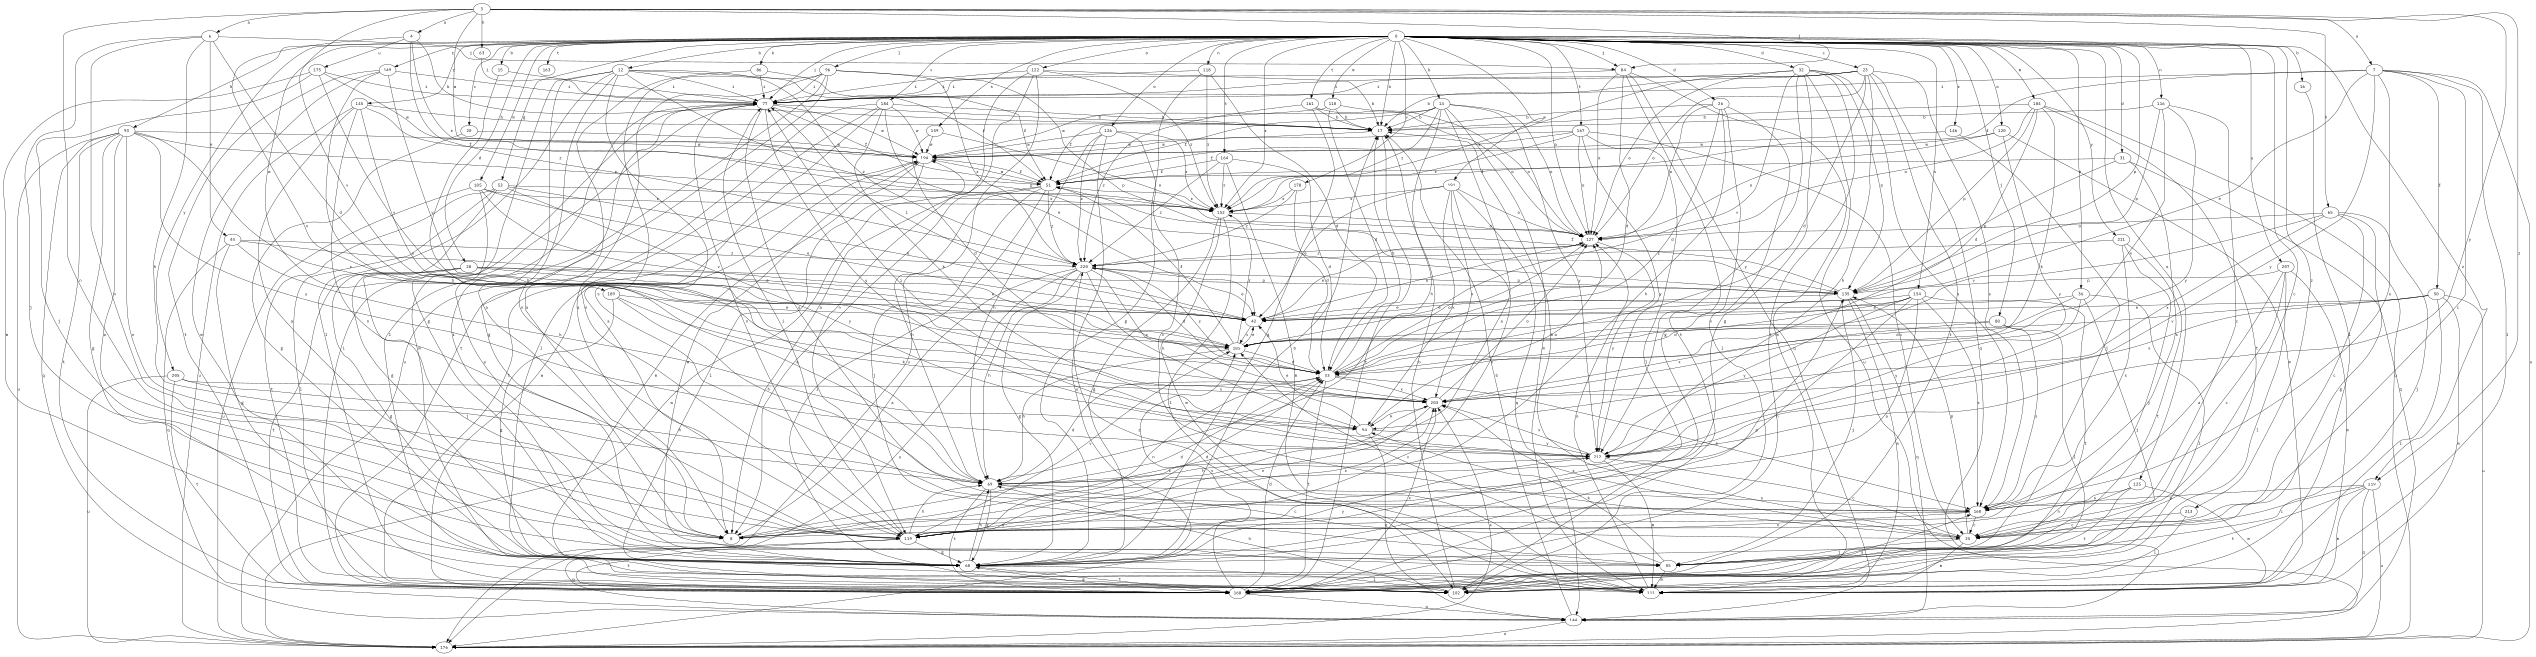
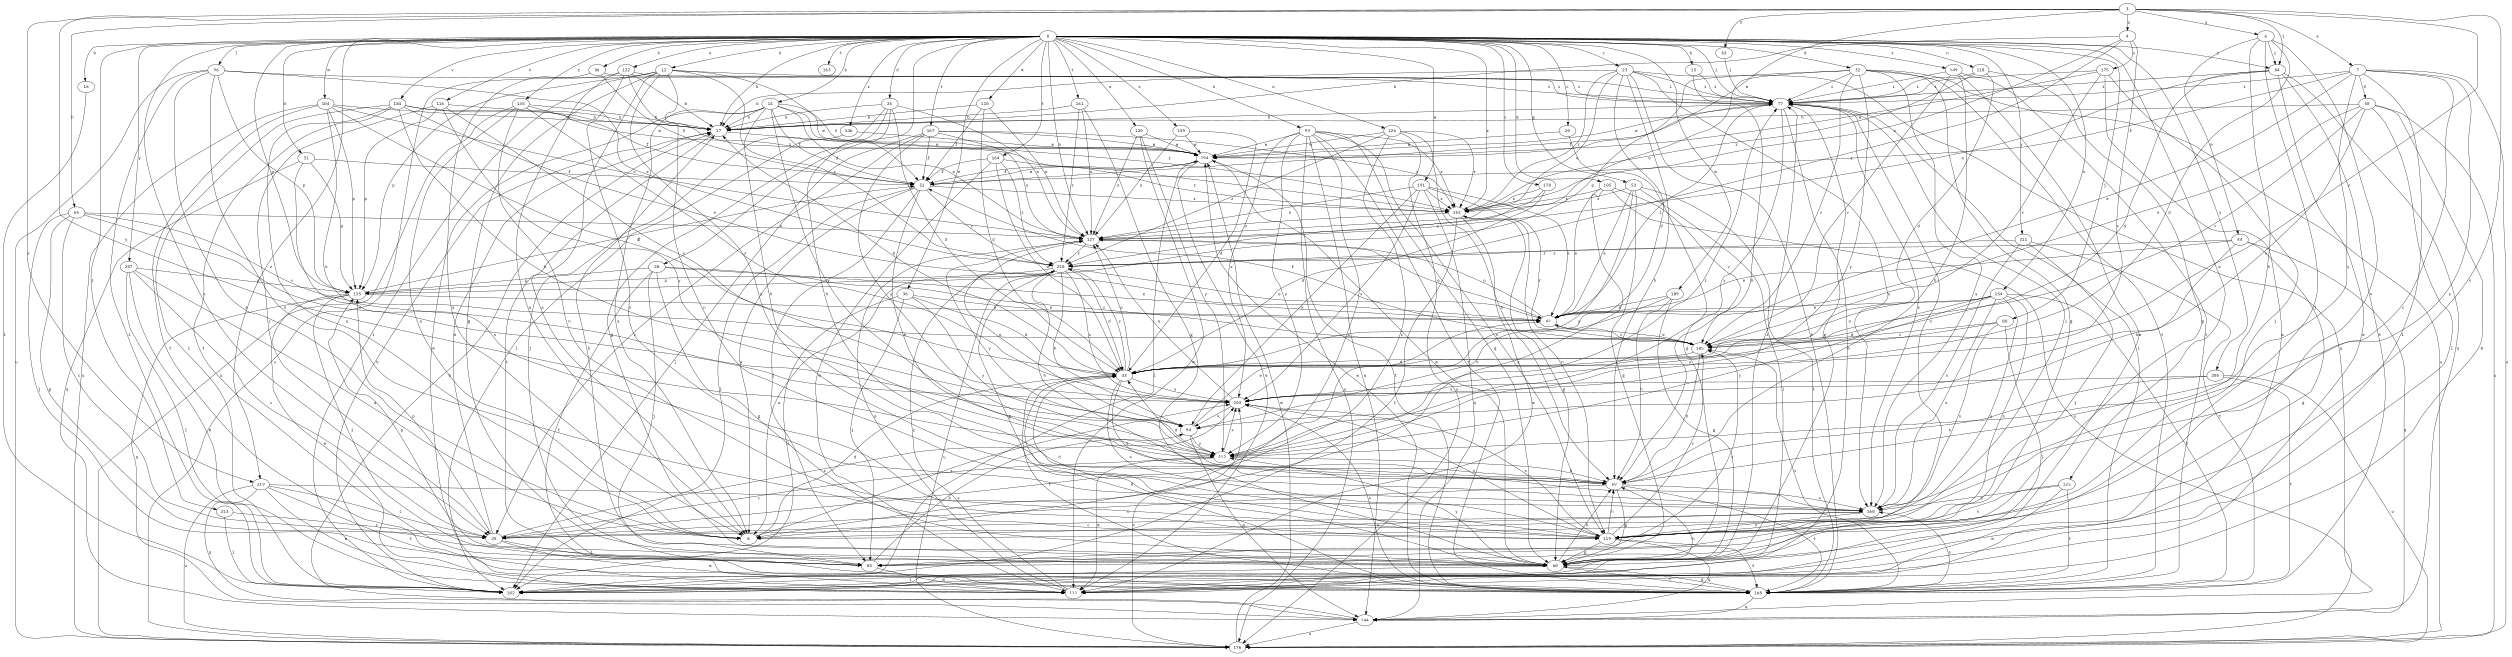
none -> (1544, 120)
(1711, 321) -> (1850, 321)
